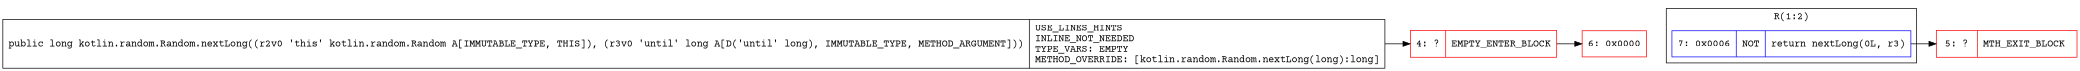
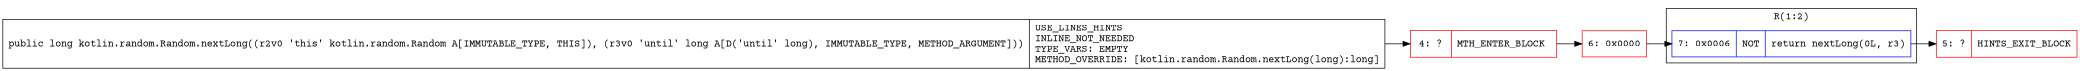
(1501, 43) -> (1501, 43)
(2024, 43) -> (2024, 43)
none -> (1656, 44)
